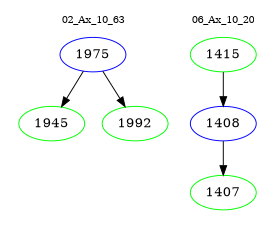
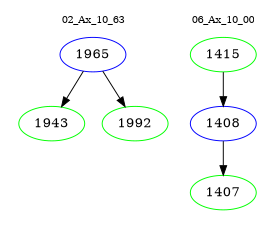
(223, 21) -> (223, 21)
(93, 55) -> (93, 55)
(52, 124) -> (52, 124)
